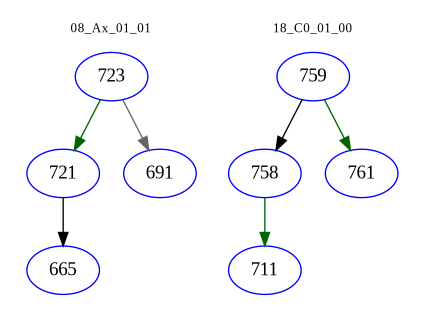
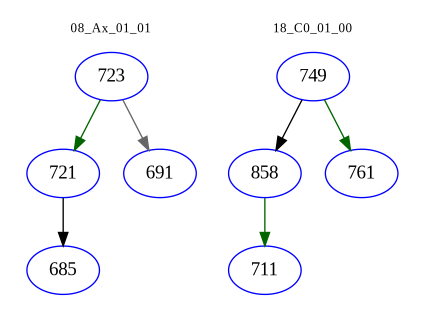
(313, 77) -> (313, 77)
(265, 173) -> (265, 173)
(63, 270) -> (63, 270)
